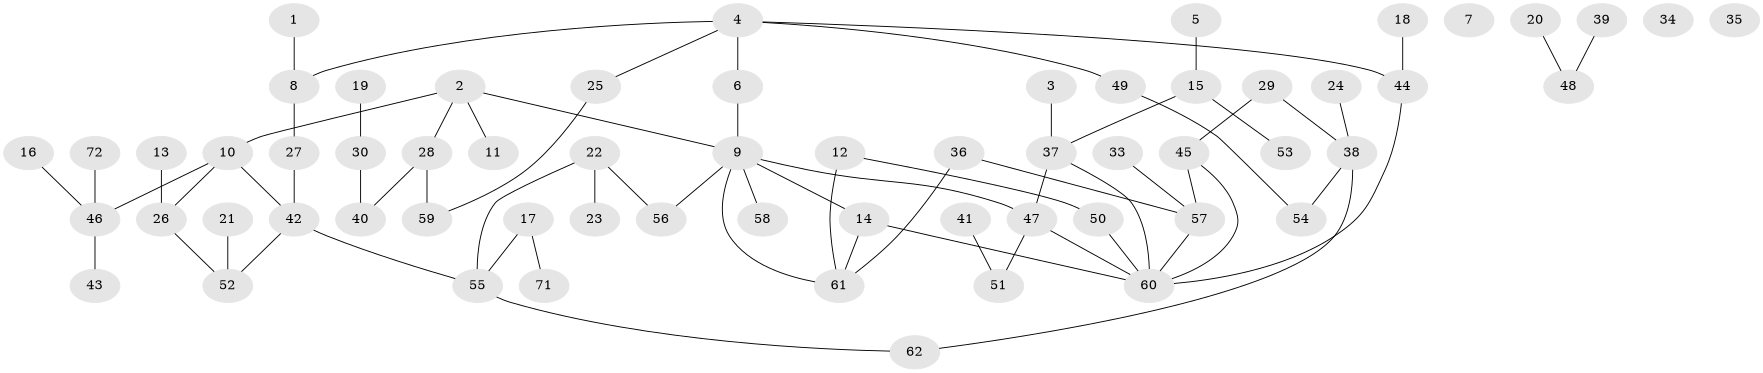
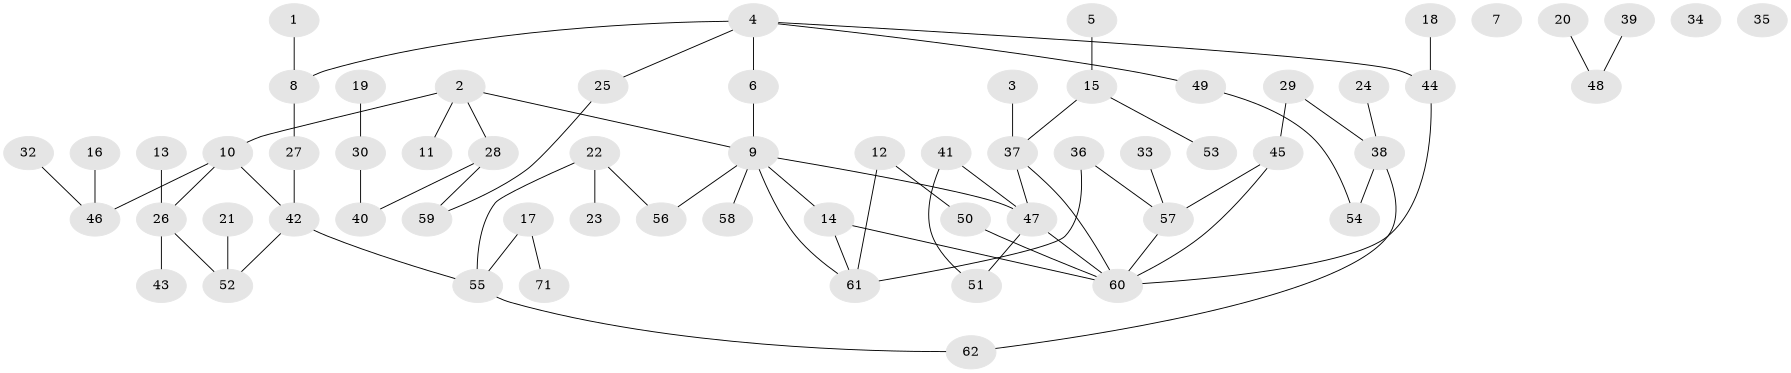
(95, 153) -> (29, 153)
none -> (989, 186)
(95, 253) -> (161, 253)
